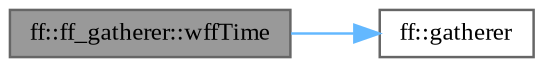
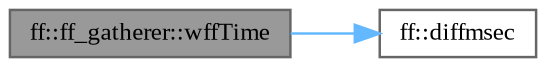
(457, 34) -> (458, 34)
